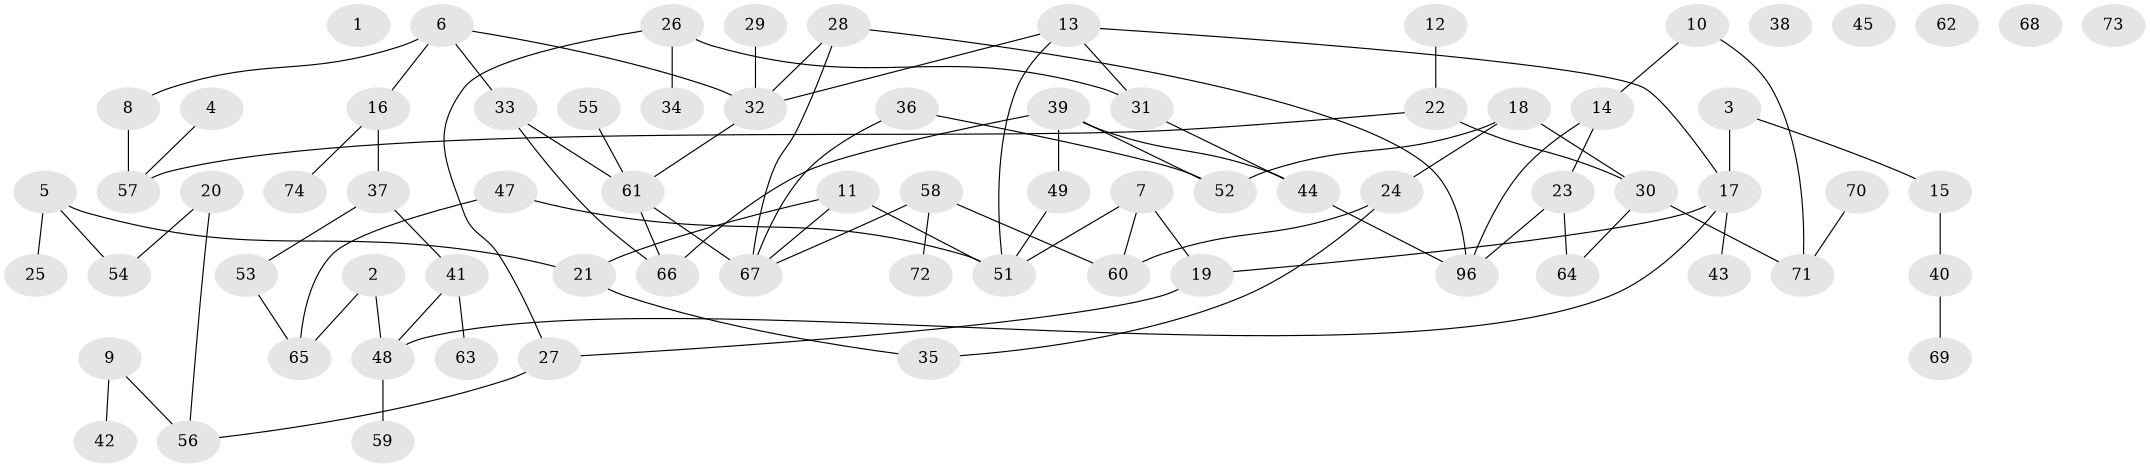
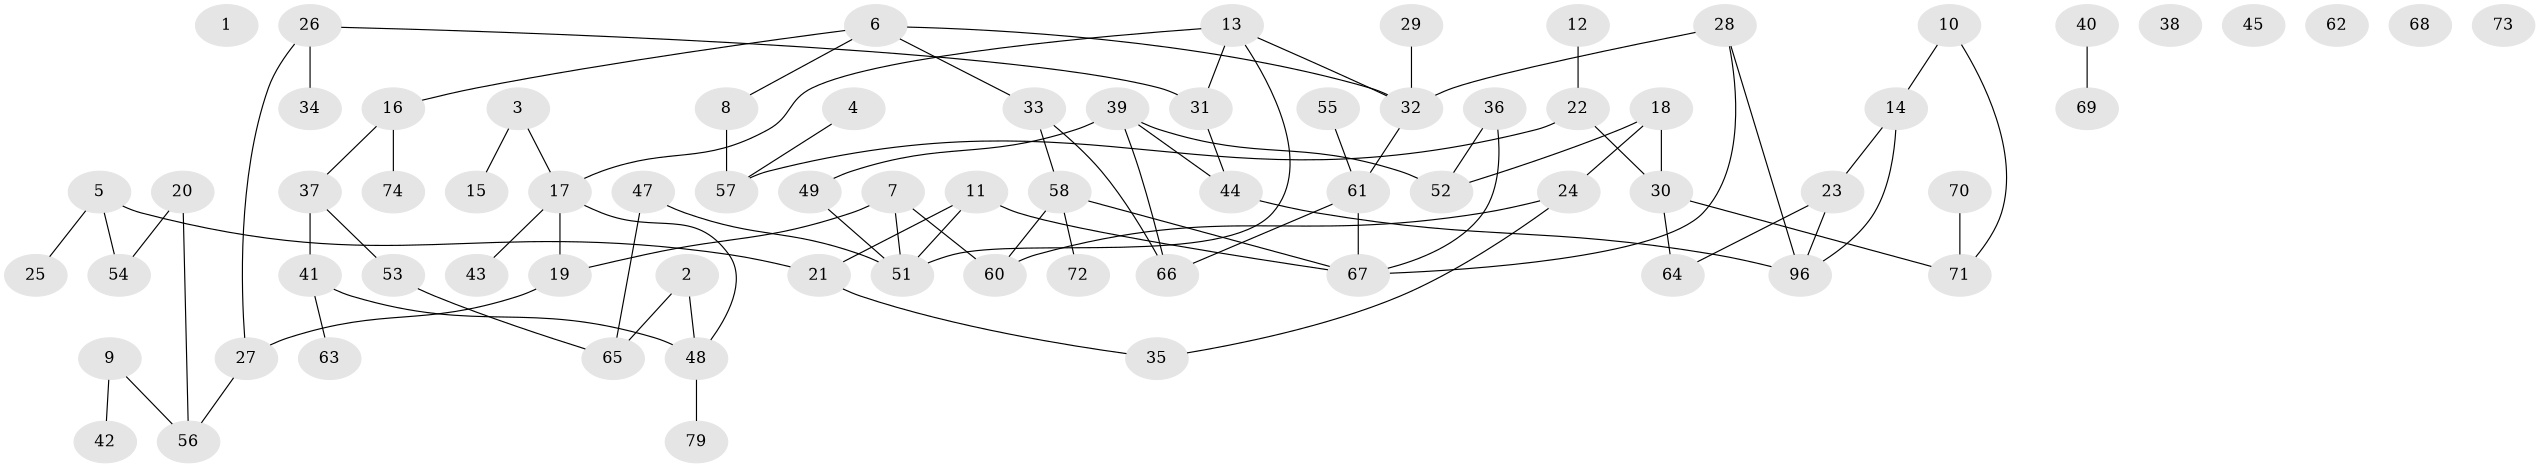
(569, 150) -> (1047, 150)
(1940, 234) -> none
(383, 442) -> (696, 442)
